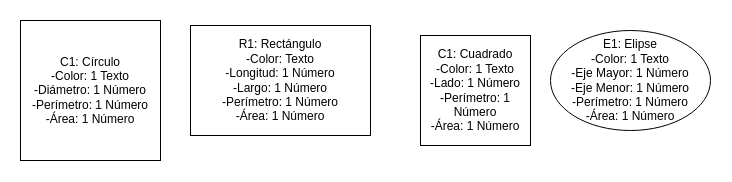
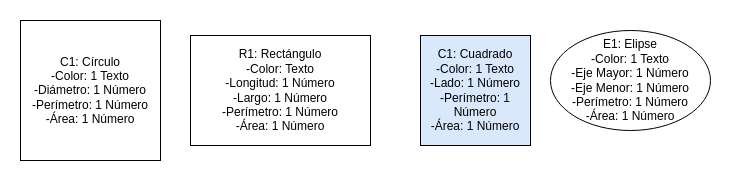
(281, 81) -> (281, 91)
(476, 91) -> (476, 91)
